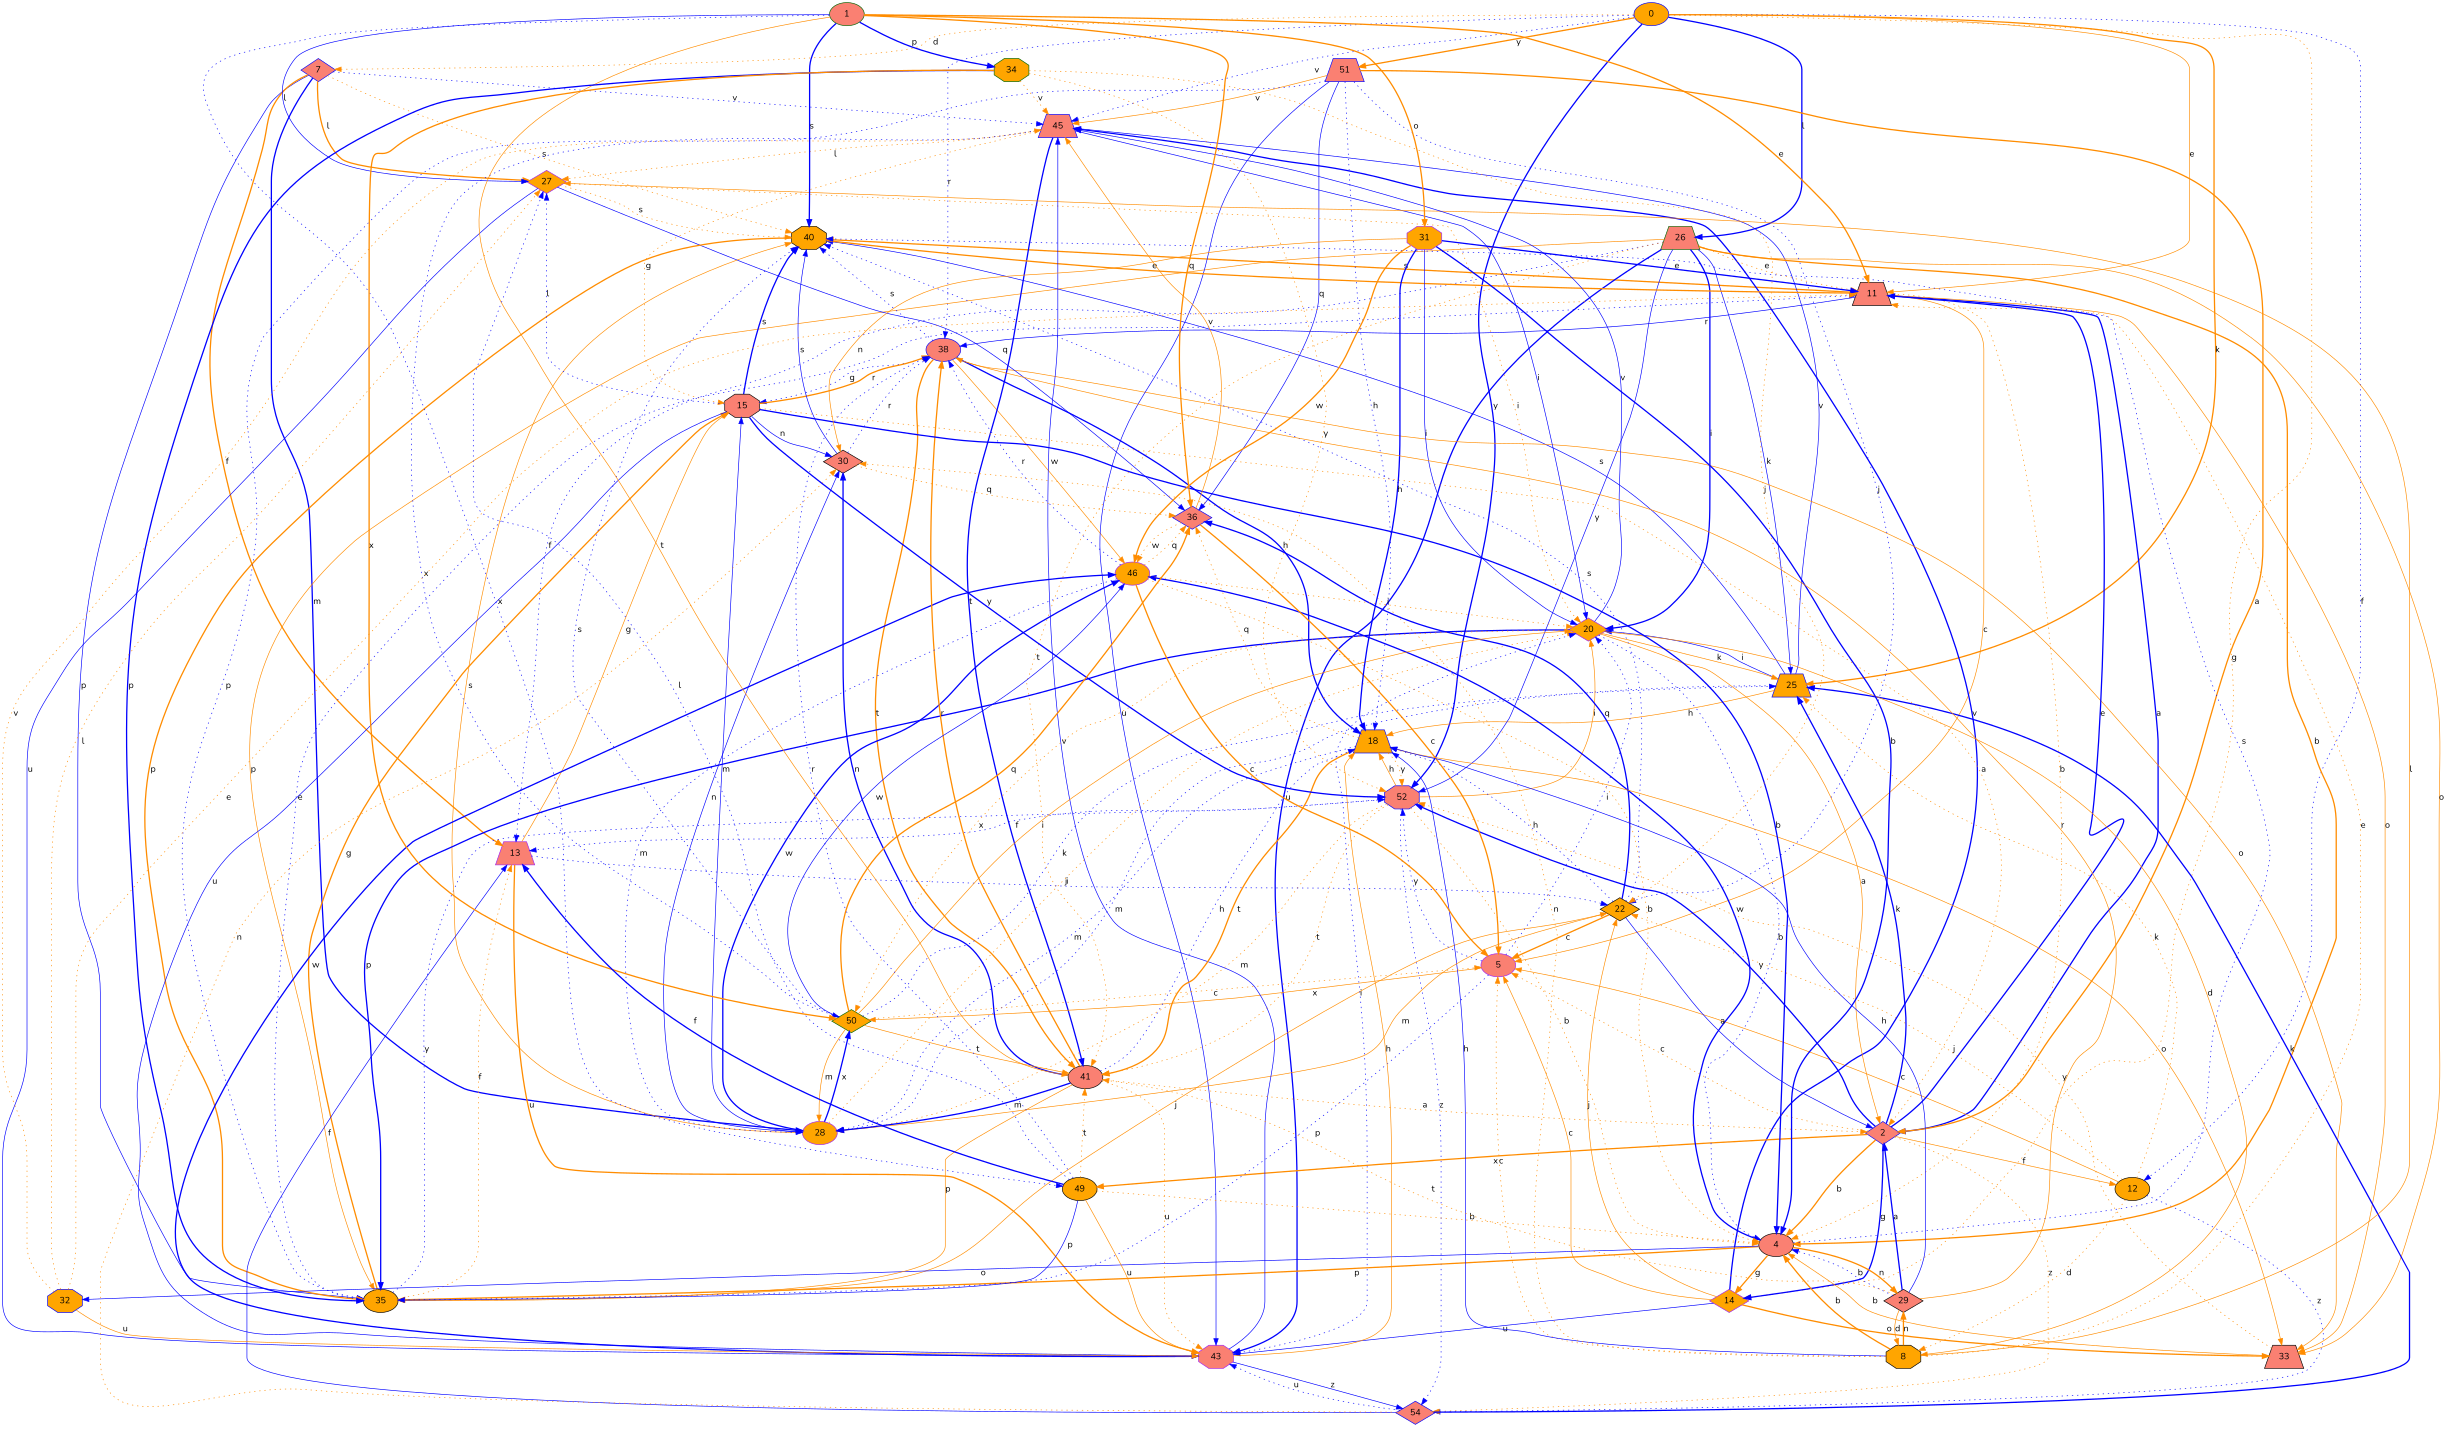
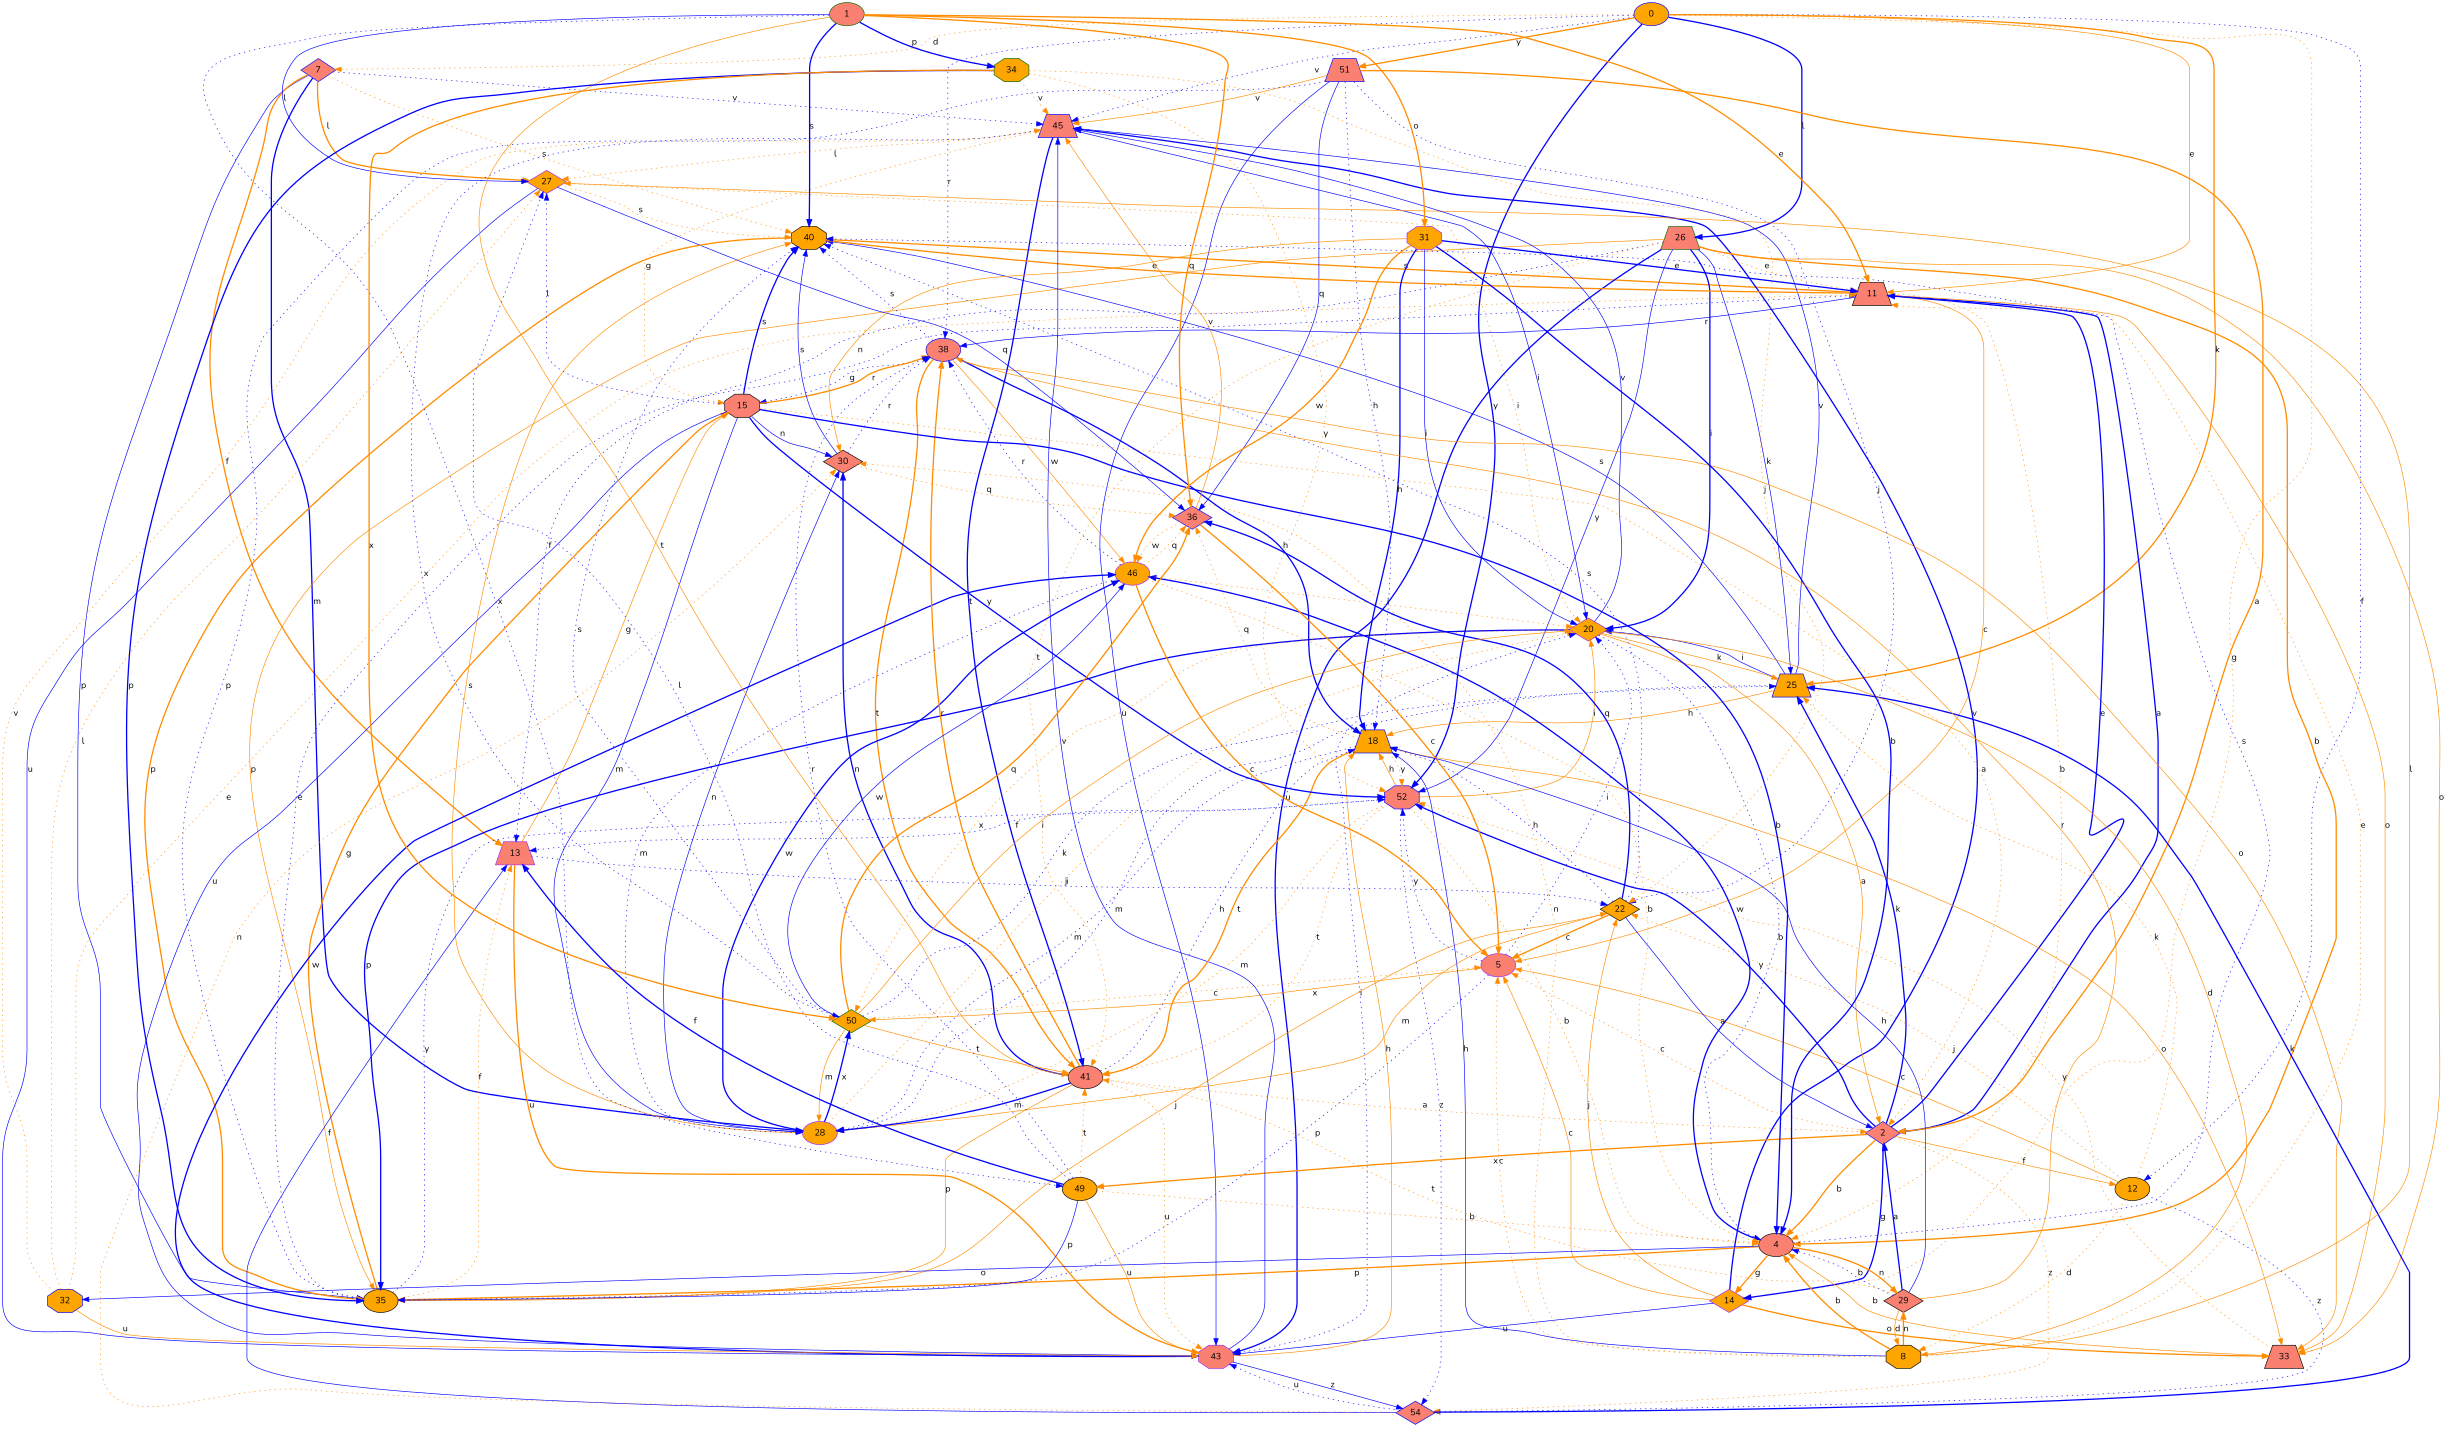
(720, 808) -> (583, 818)
